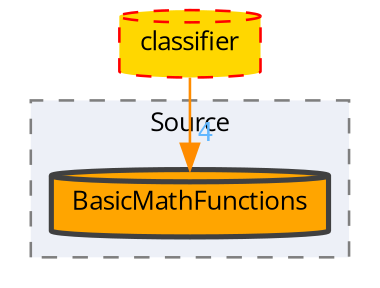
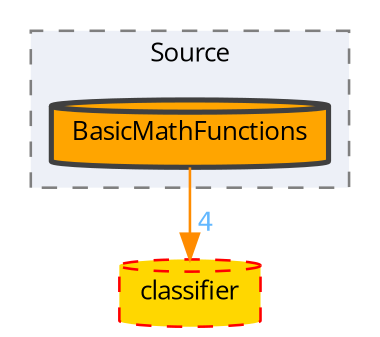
(190, 117) -> (190, 204)
